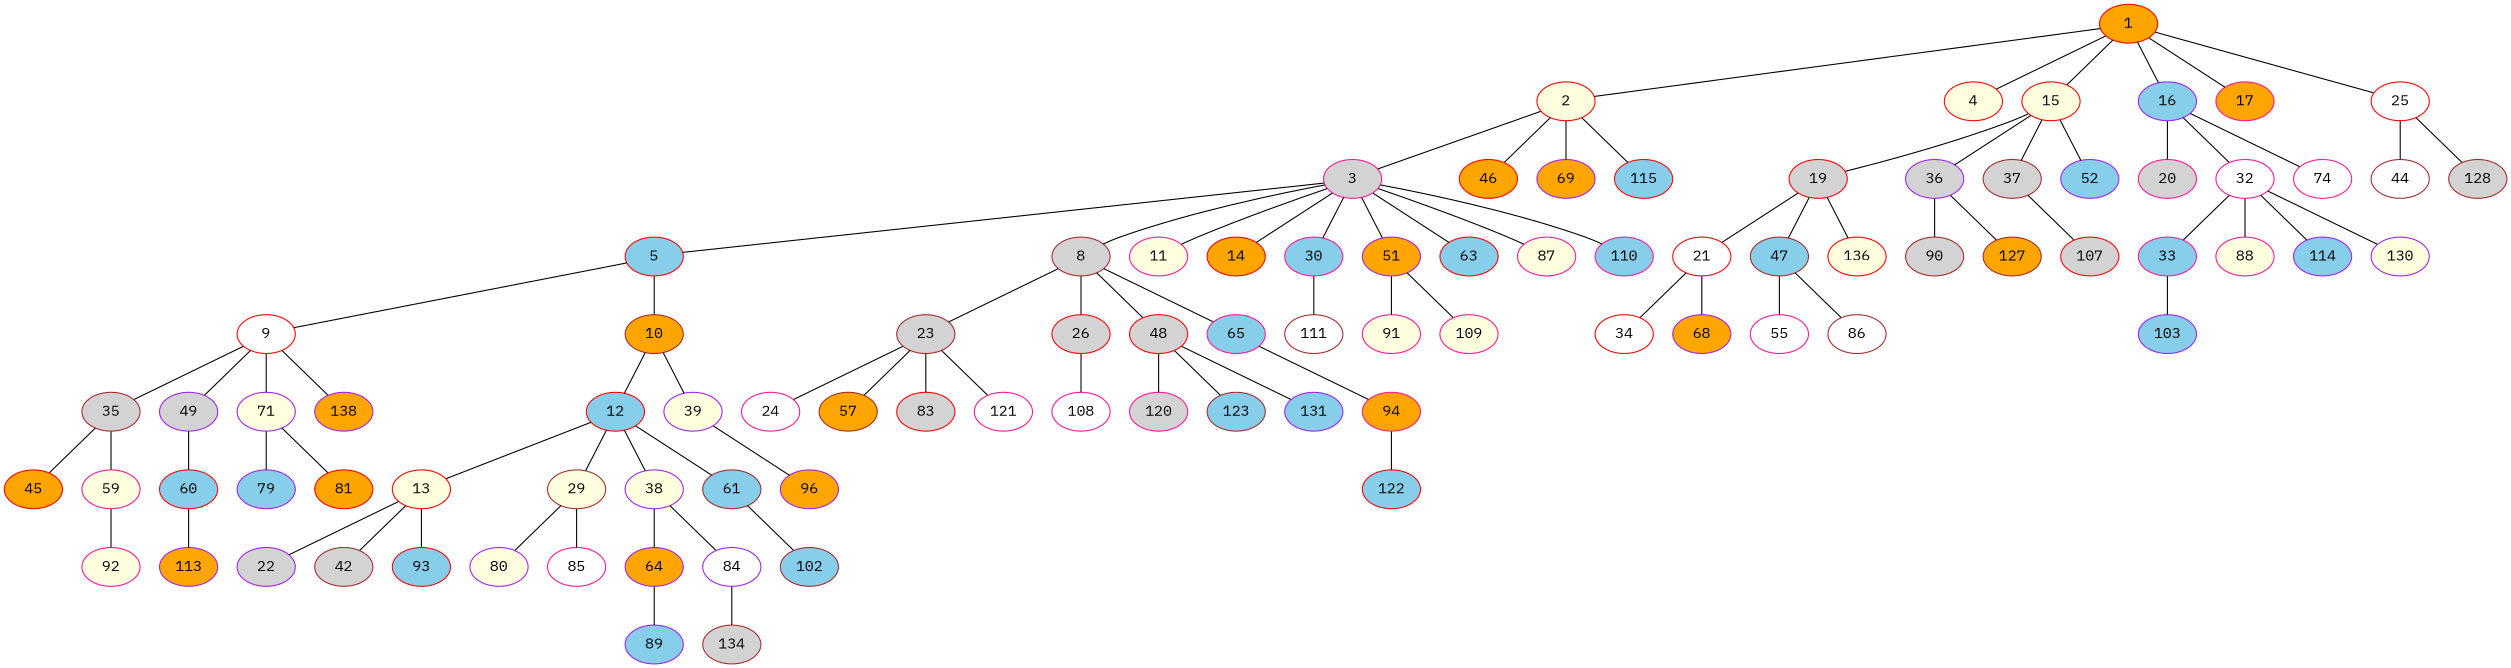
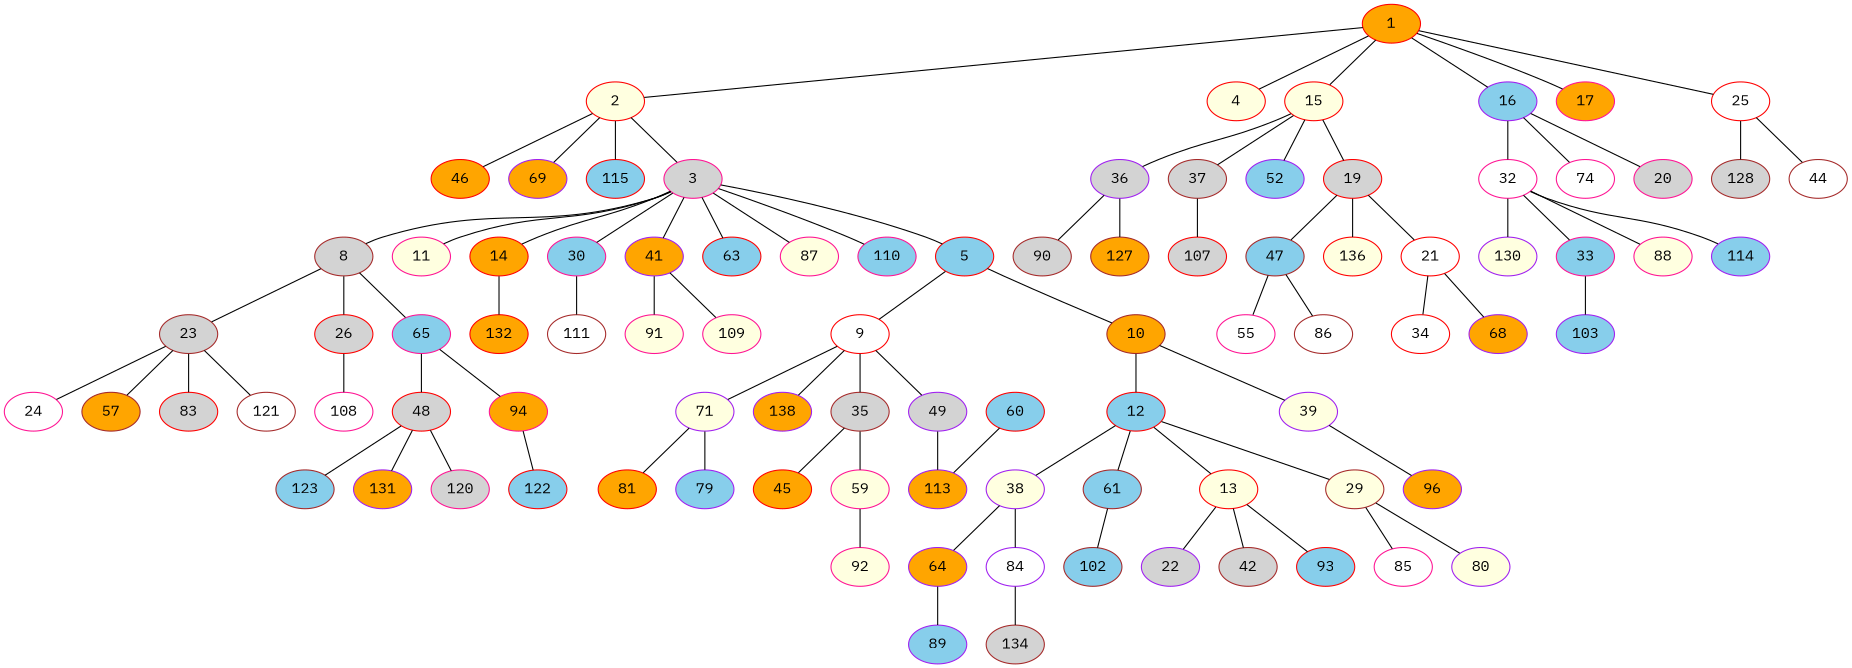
(1391, 257) -> (654, 257)
(1120, 295) -> (421, 373)
none -> (499, 334)
(1003, 412) -> (266, 412)
(1314, 412) -> (383, 489)
(189, 451) -> (938, 451)
